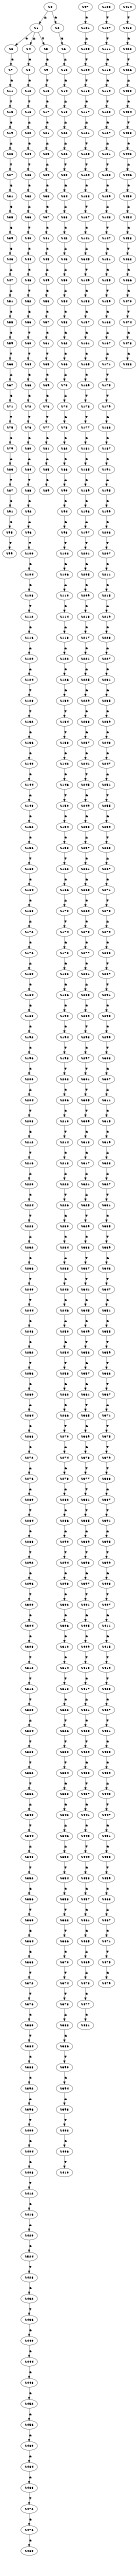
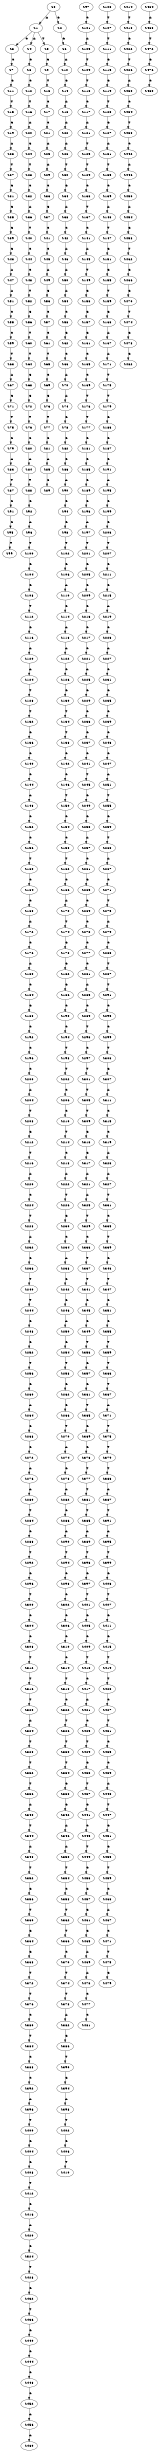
(85, 259) -> (86, 259)
(29, 2455) -> none
